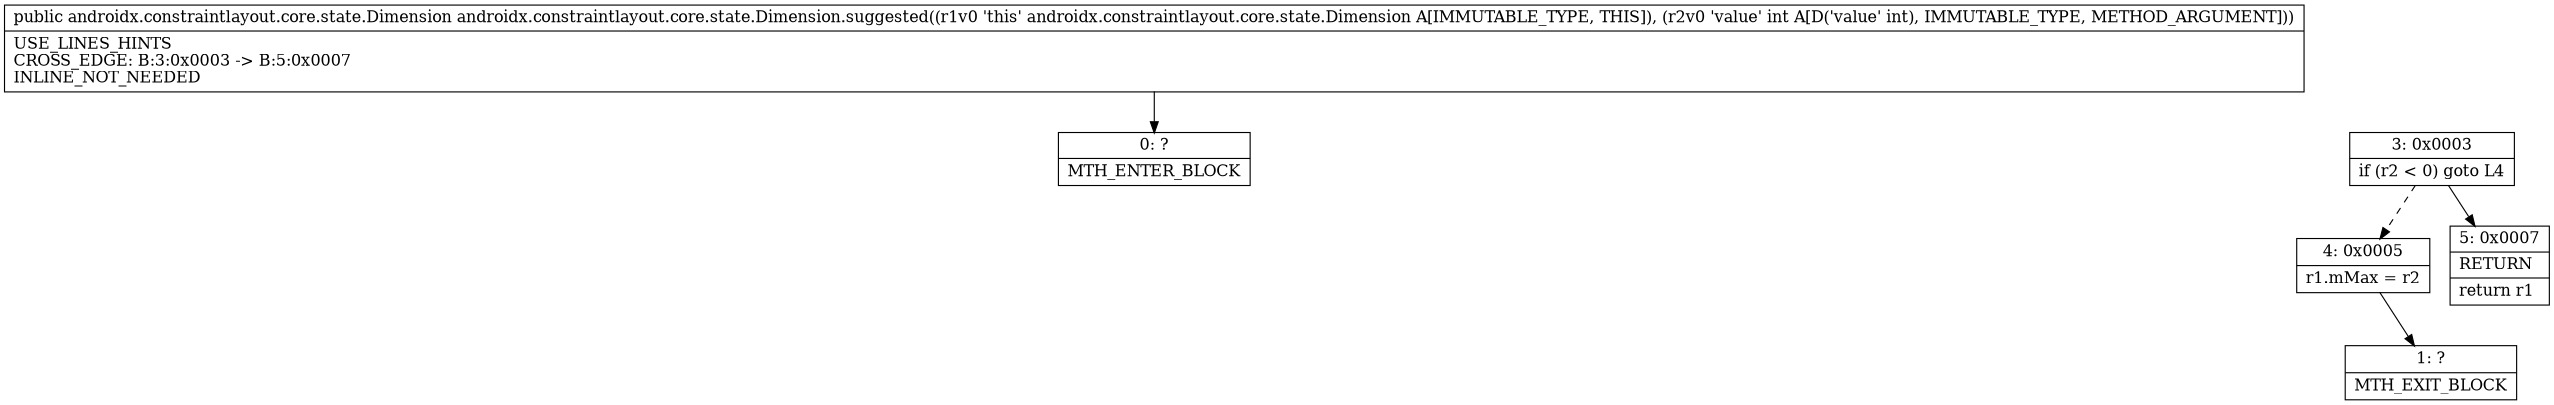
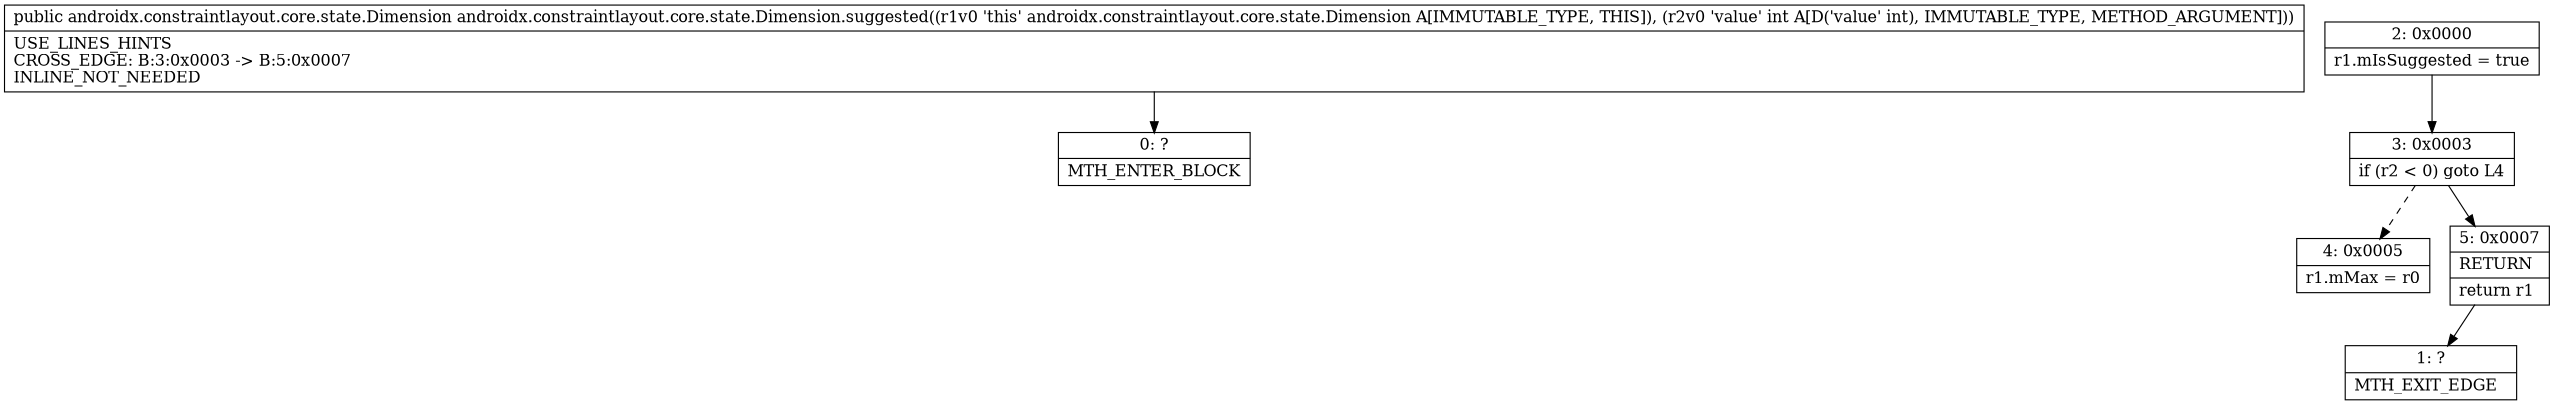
none -> (2432, 48)
(2363, 279) -> (2363, 279)
(2394, 314) -> (2464, 321)
(2431, 386) -> (2426, 386)
